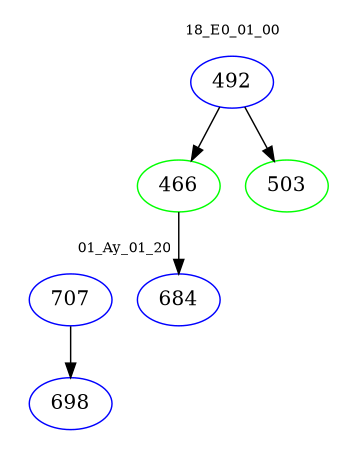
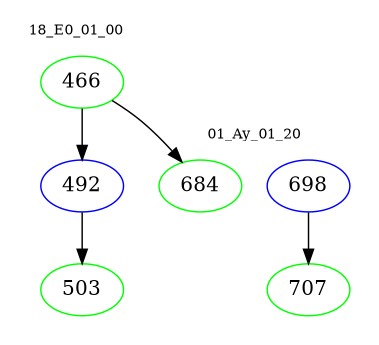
(209, 127) -> (82, 127)
(71, 300) -> (309, 290)
(179, 300) -> (200, 186)
(71, 345) -> (309, 231)
